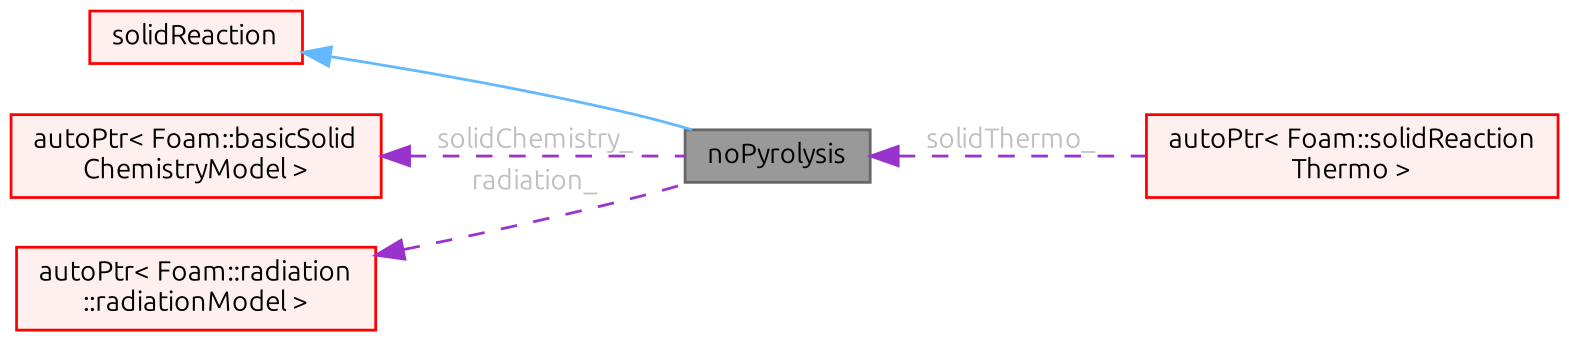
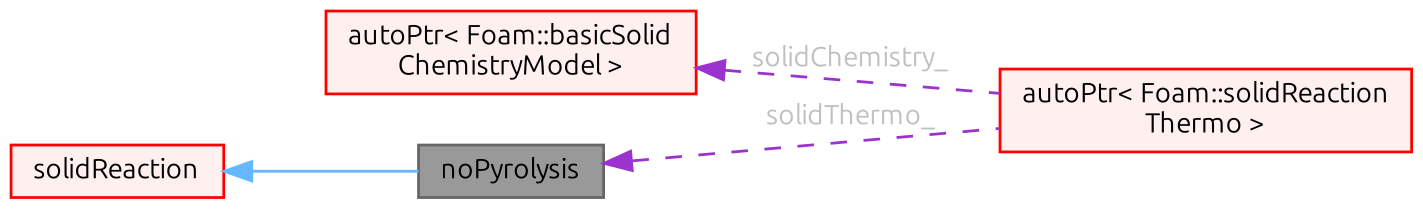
(547, 156) -> (862, 82)
(196, 289) -> none
